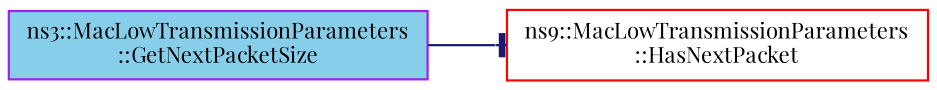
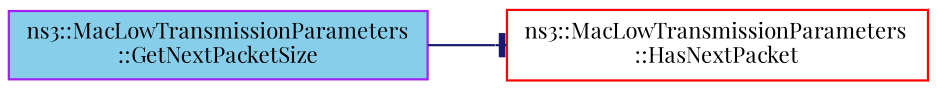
(717, 45) -> (717, 45)
